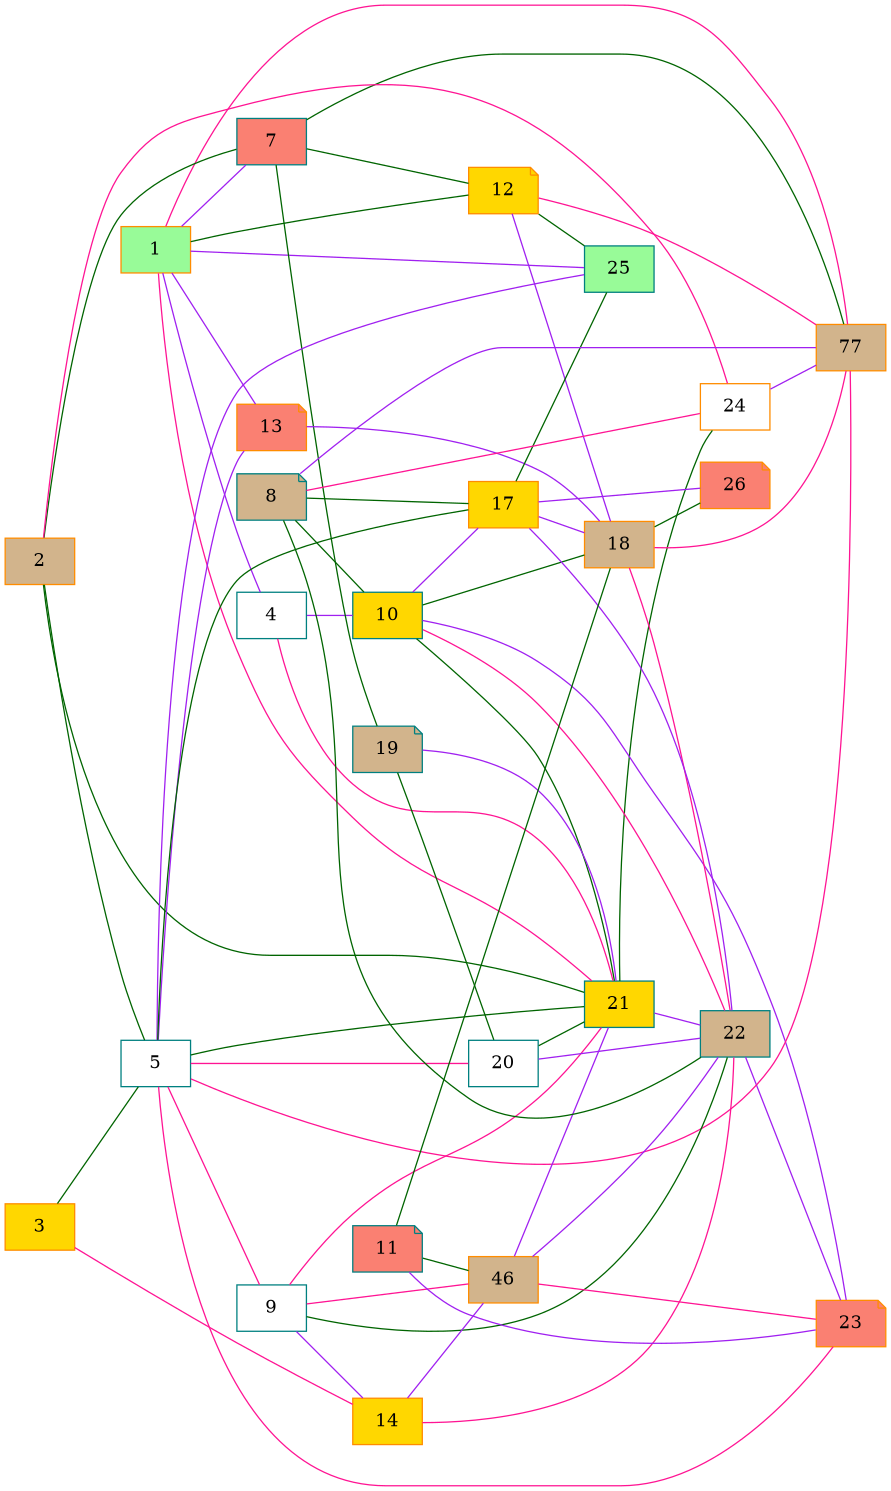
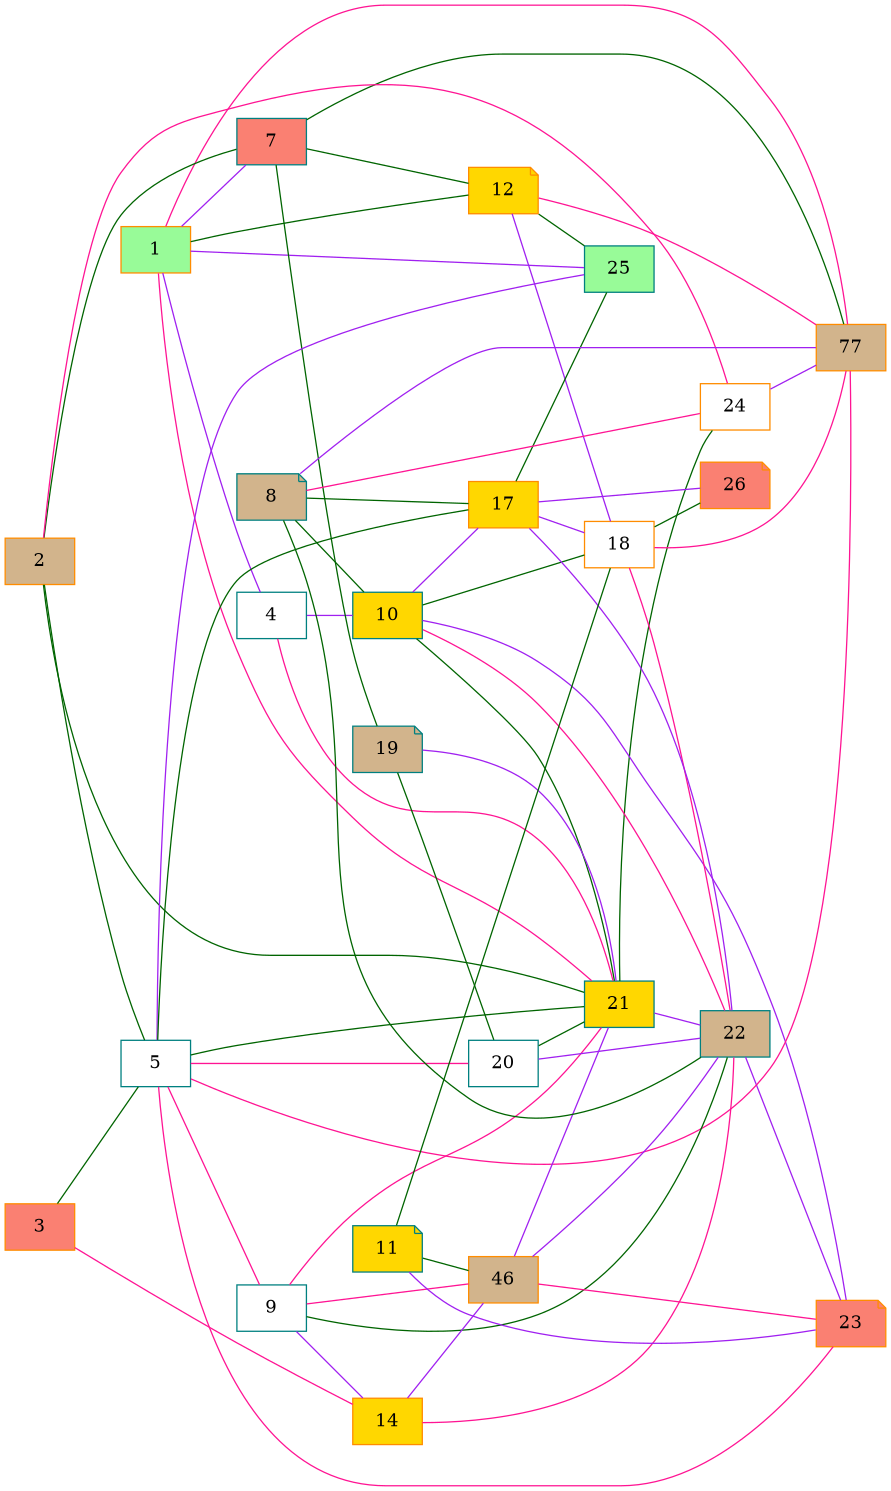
(272, 427) -> none
(619, 545) -> (619, 545)
(40, 1227) -> (40, 1227)
(388, 1249) -> (388, 1249)
